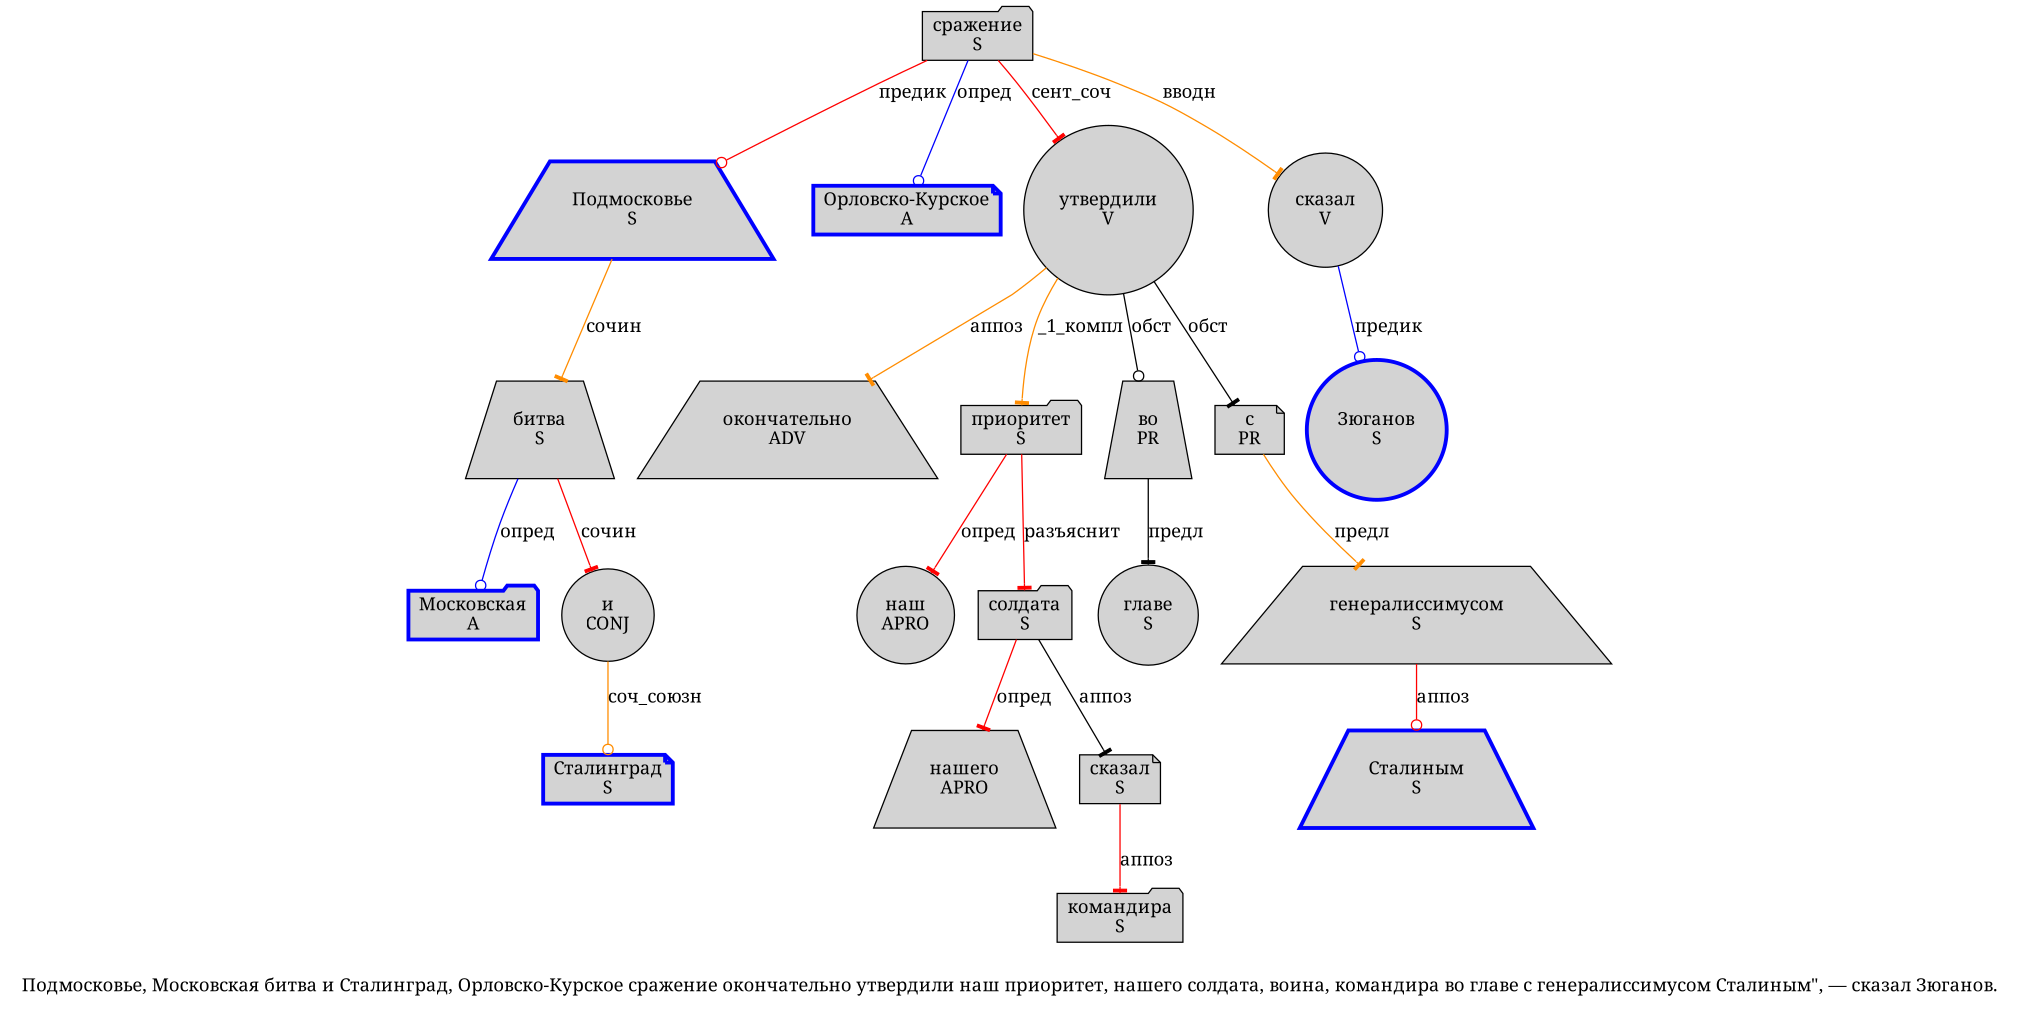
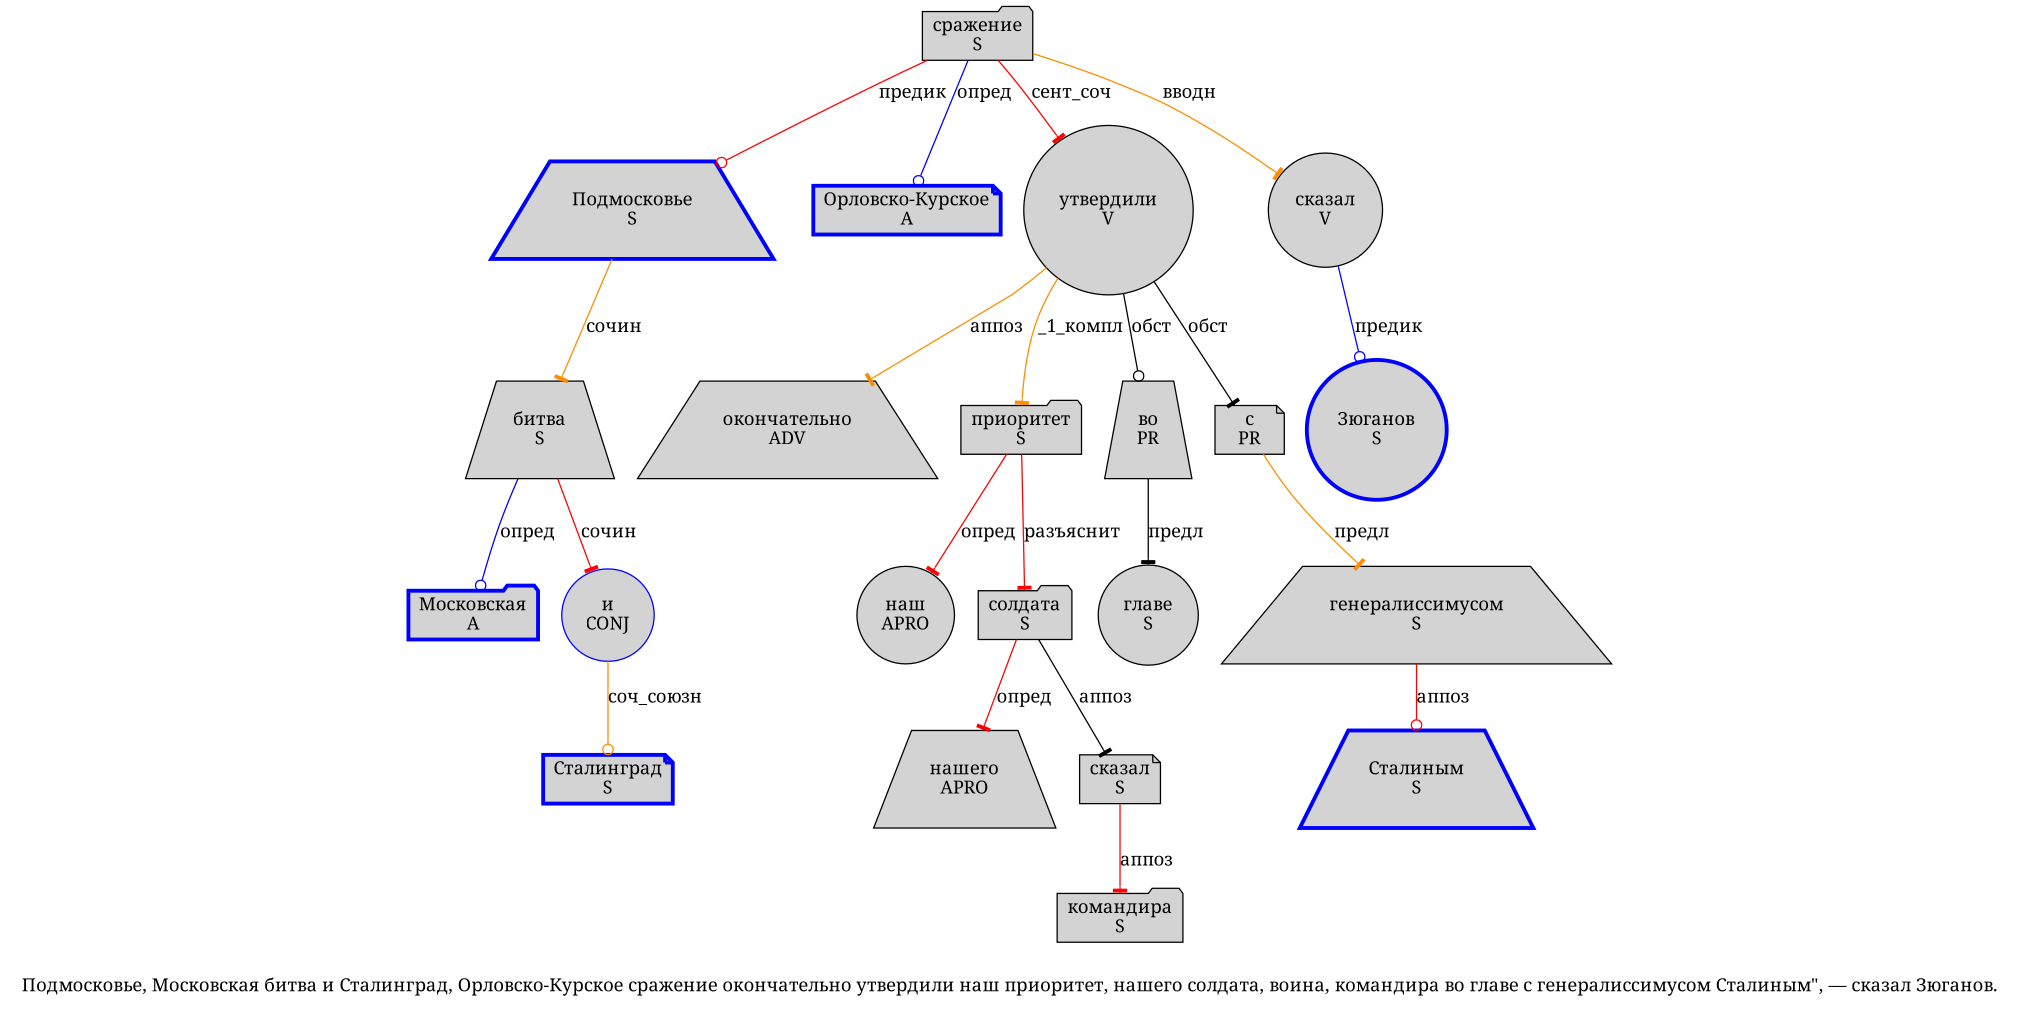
(608, 615) -> (608, 615)
